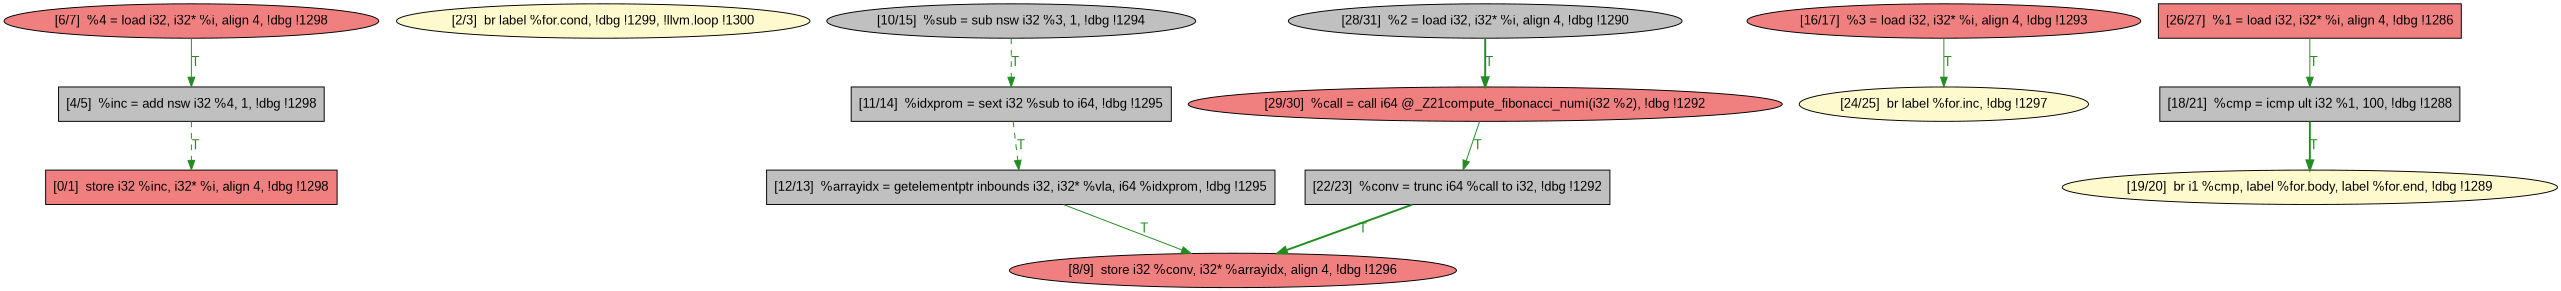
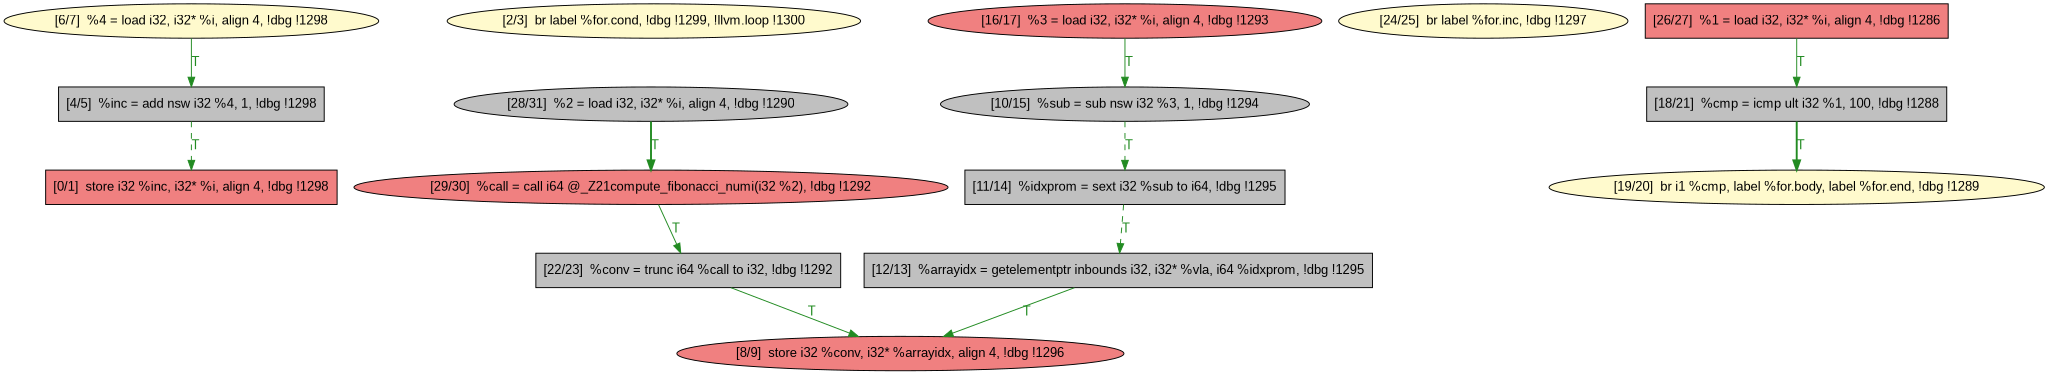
(191, 21) -> (191, 21)
(1944, 58) -> (1125, 58)
(1349, 227) -> (790, 310)
